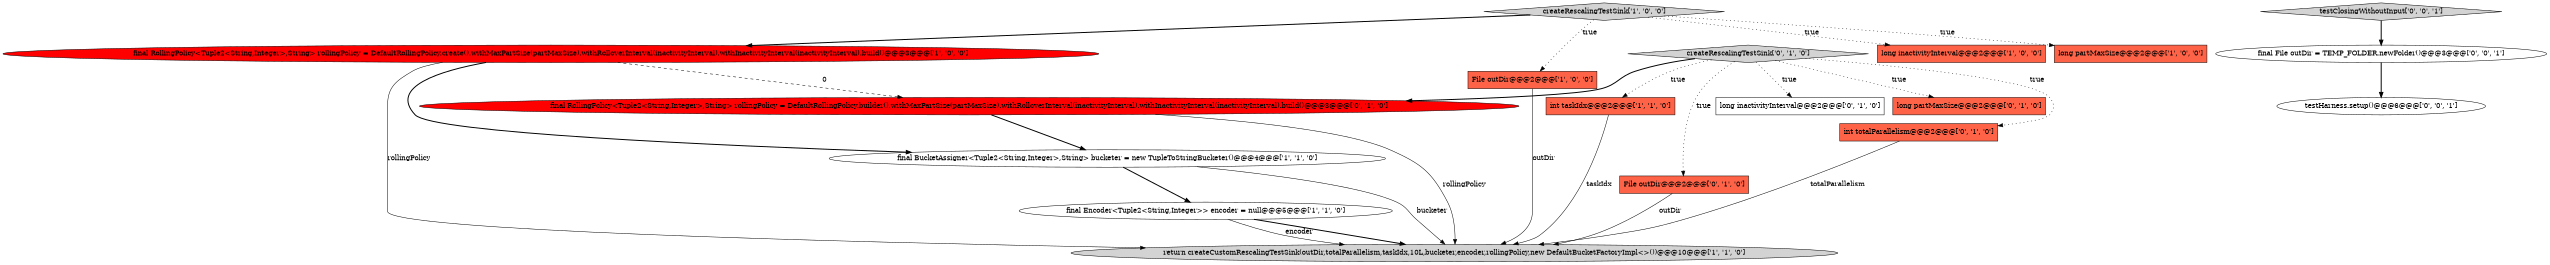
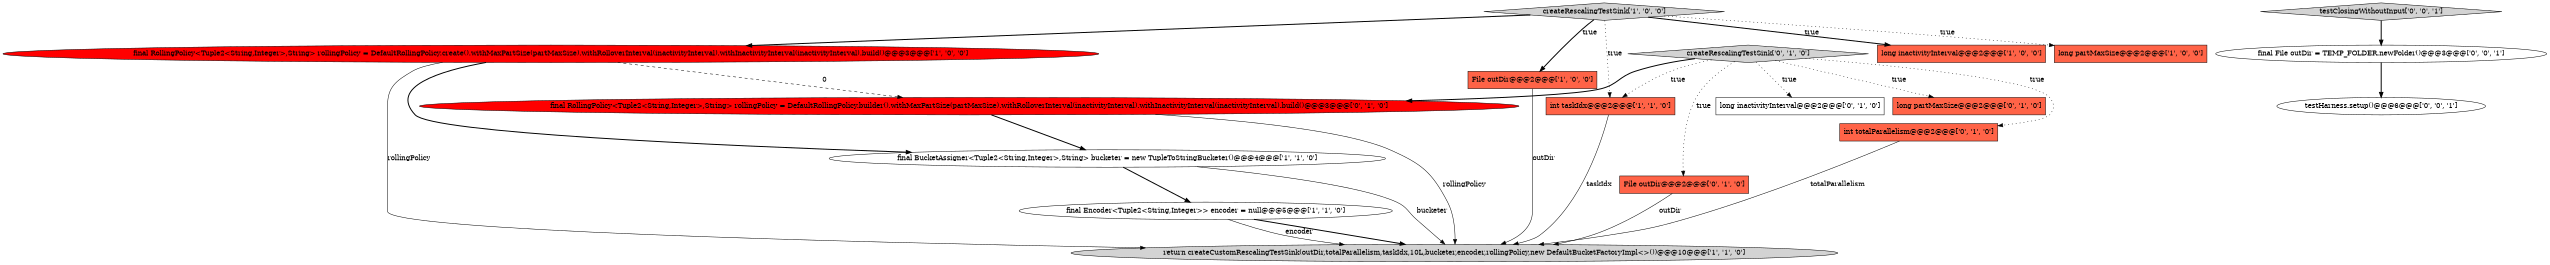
(1767, 31) -> (1767, 31)
(1568, 43) -> (1568, 43)
none -> (1607, 56)
